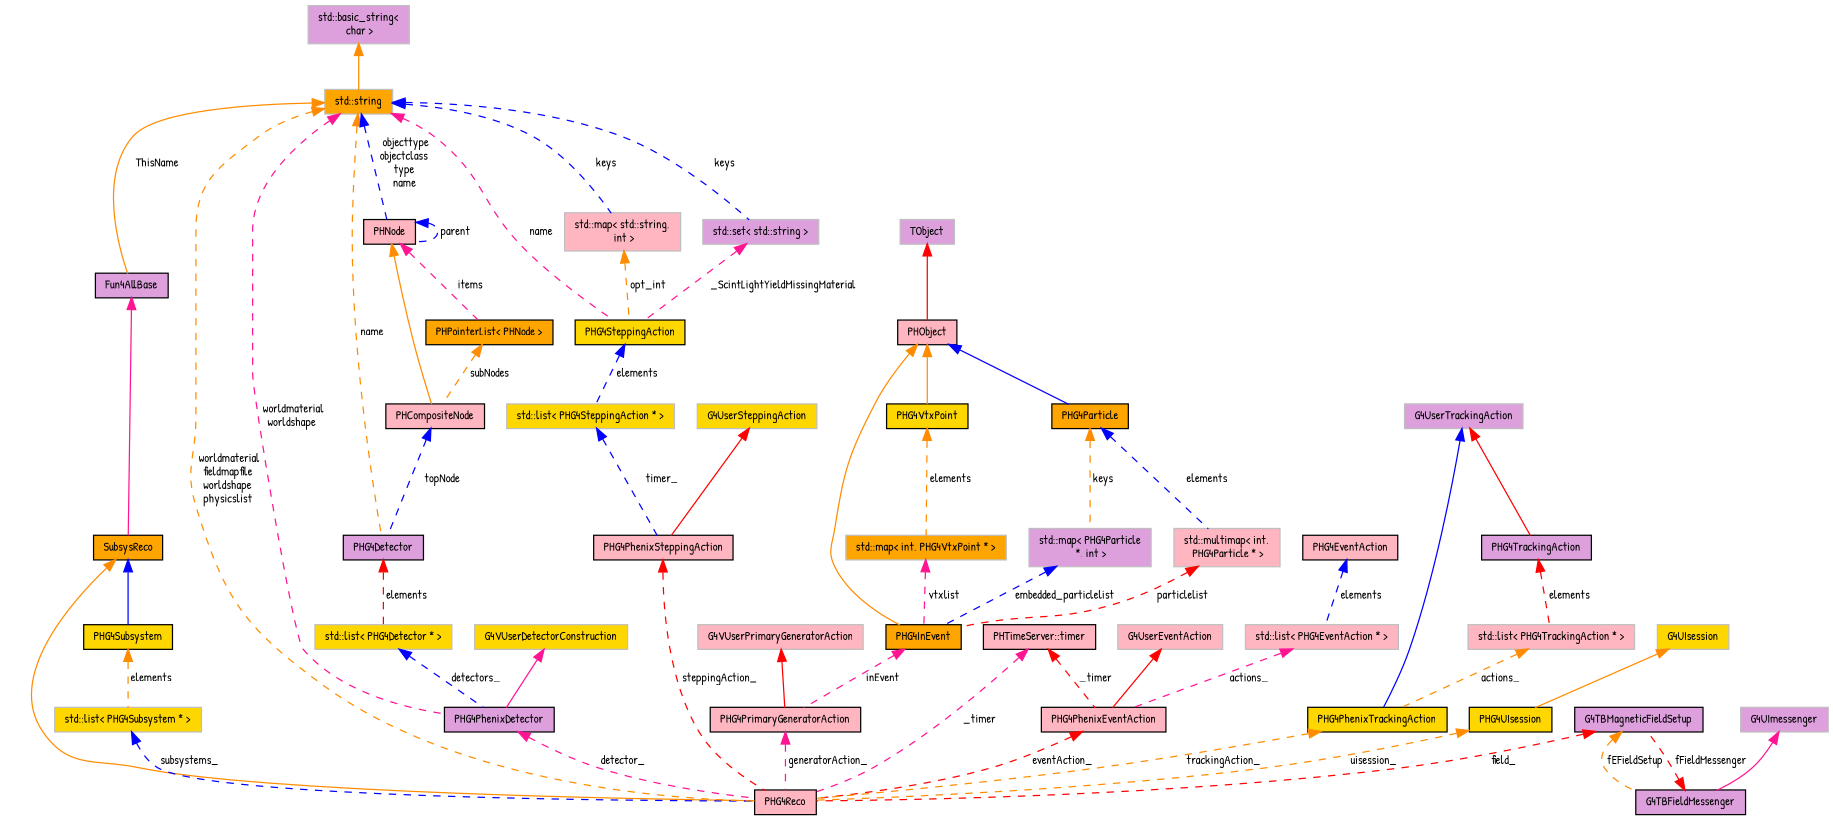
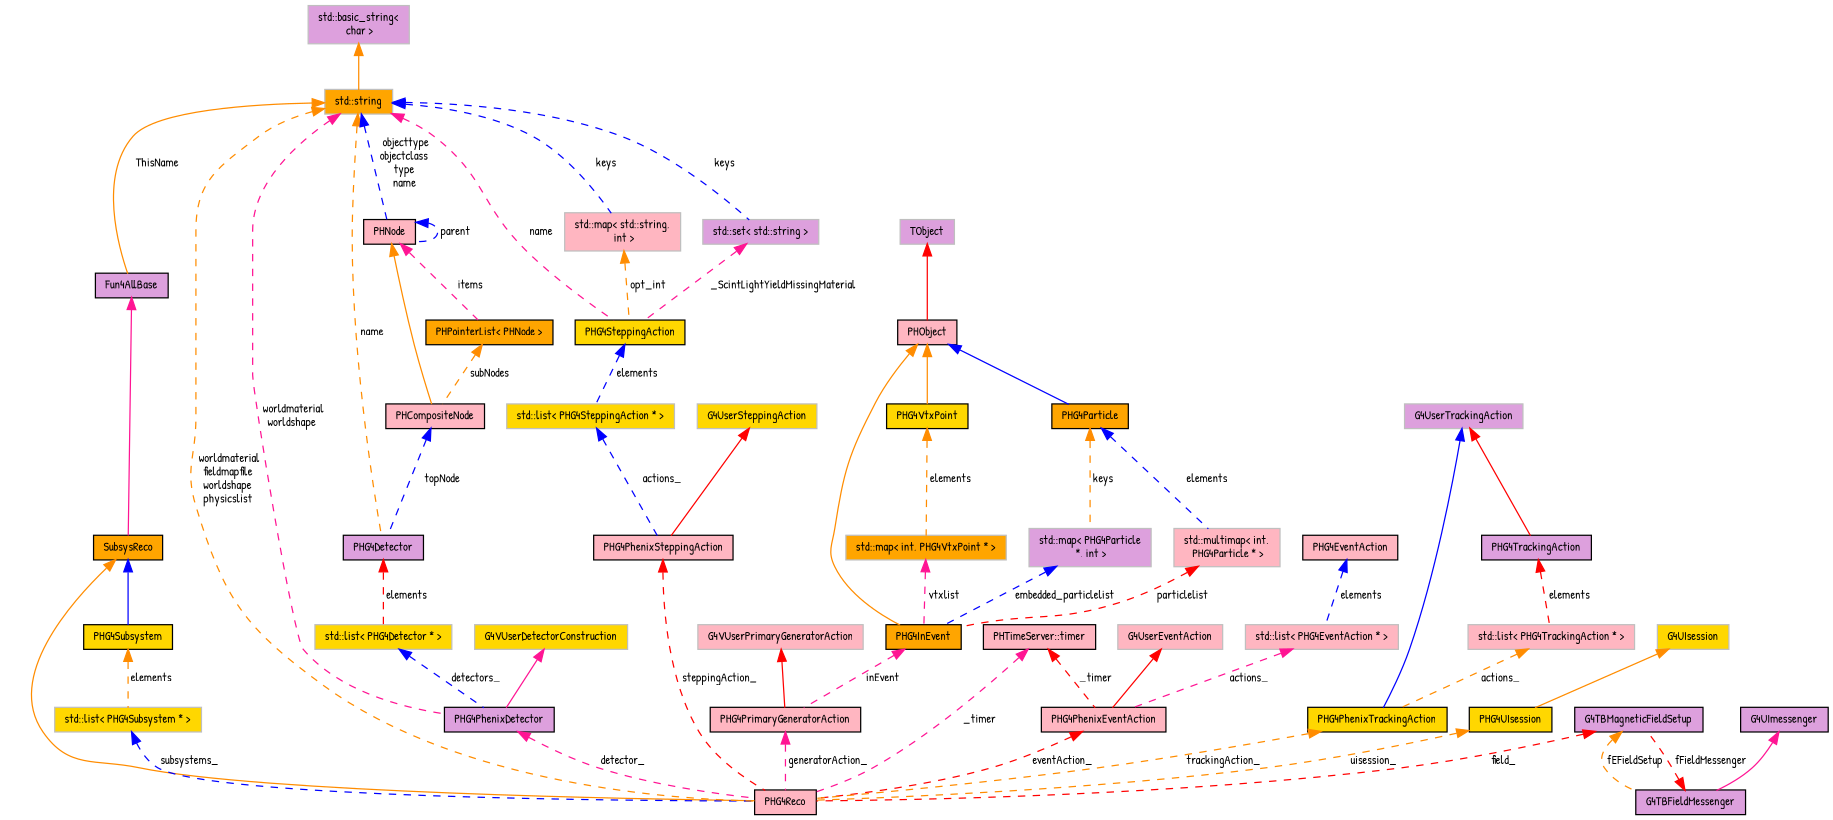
(661, 479) -> (661, 479)
(1784, 720) -> (1784, 720)
